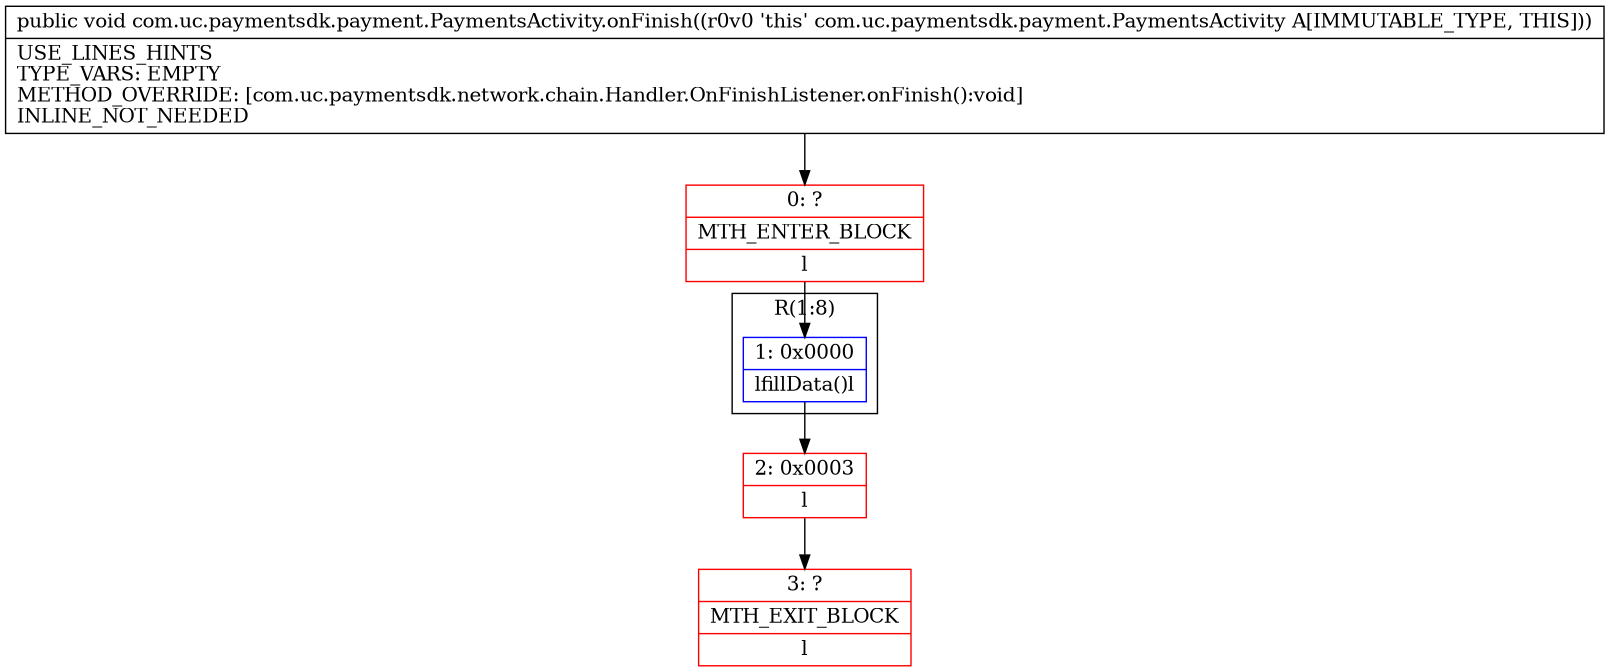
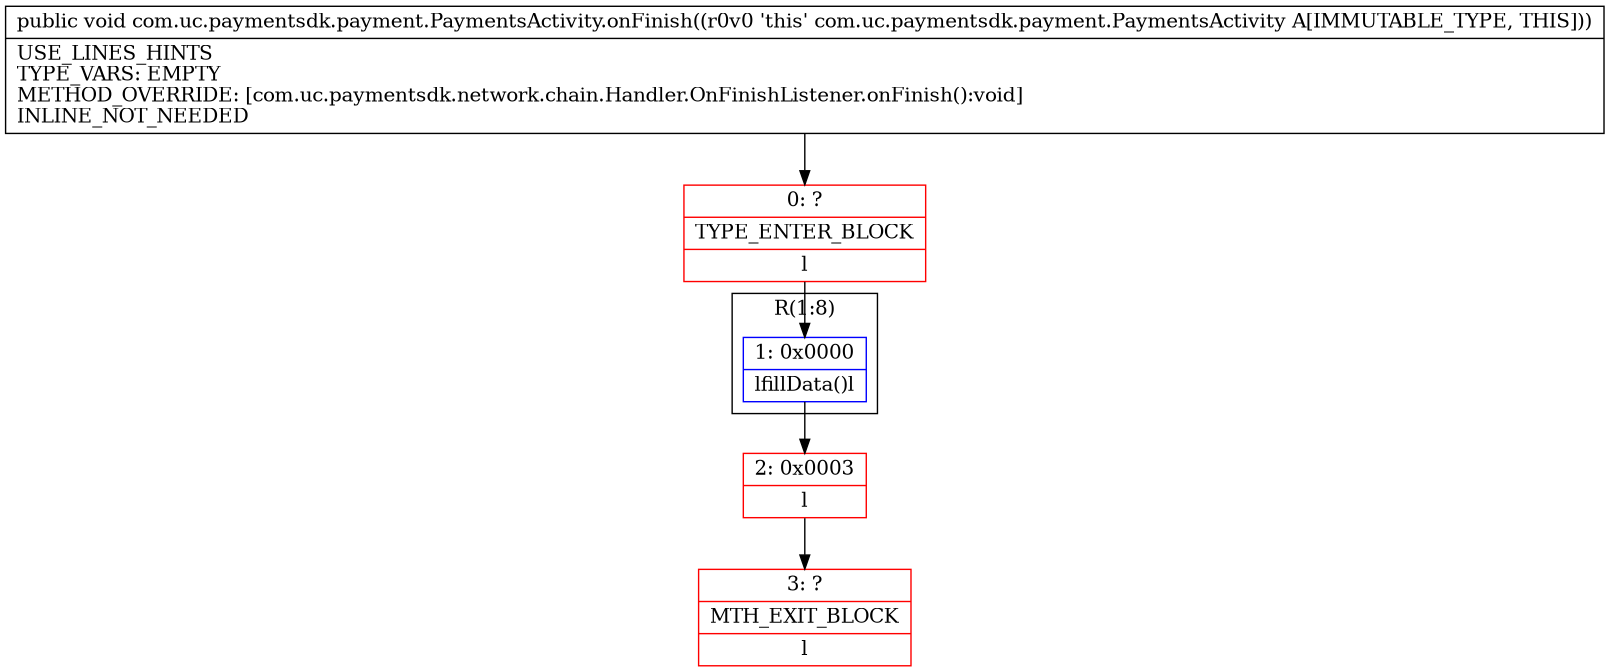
(805, 233) -> (805, 233)
